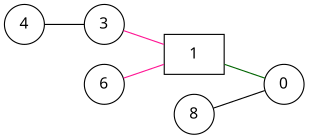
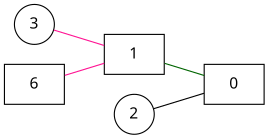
(24, 24) -> none
(104, 84) -> (34, 84)
(284, 84) -> (234, 84)
(194, 114) -> (134, 114)
